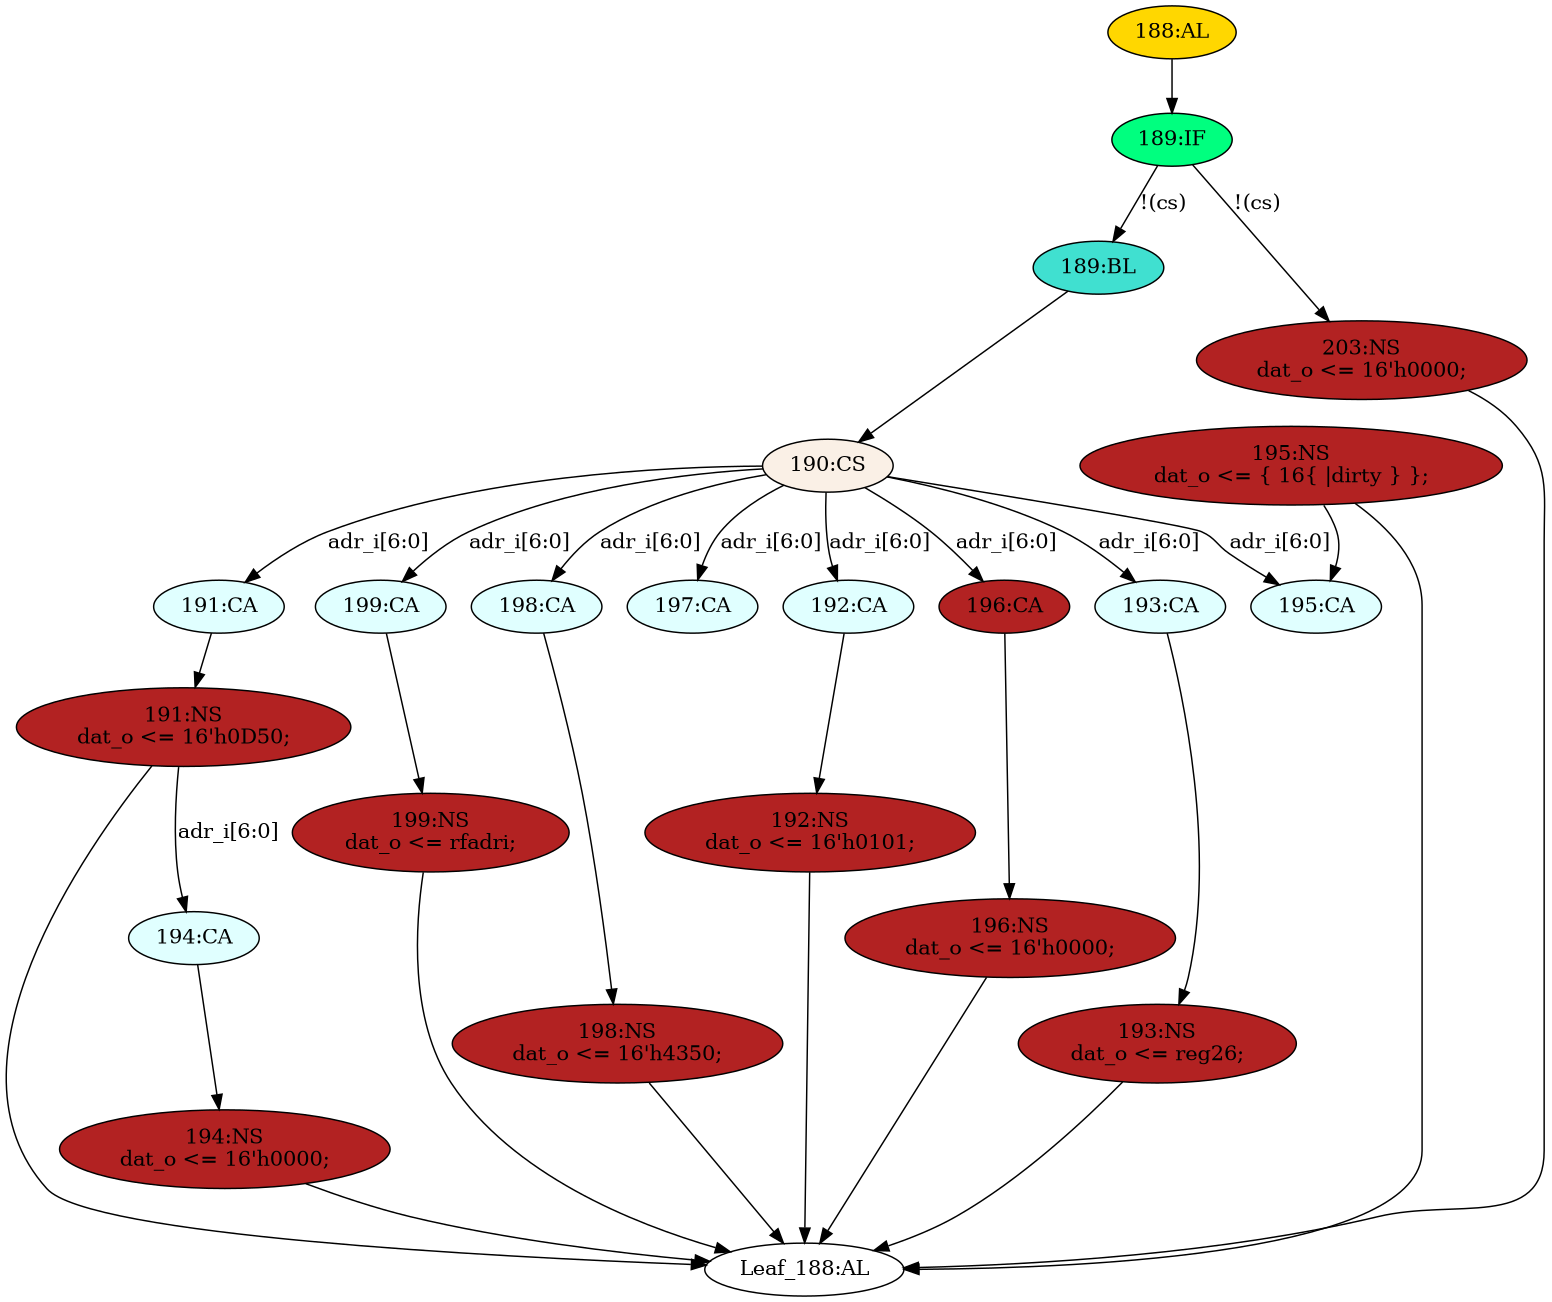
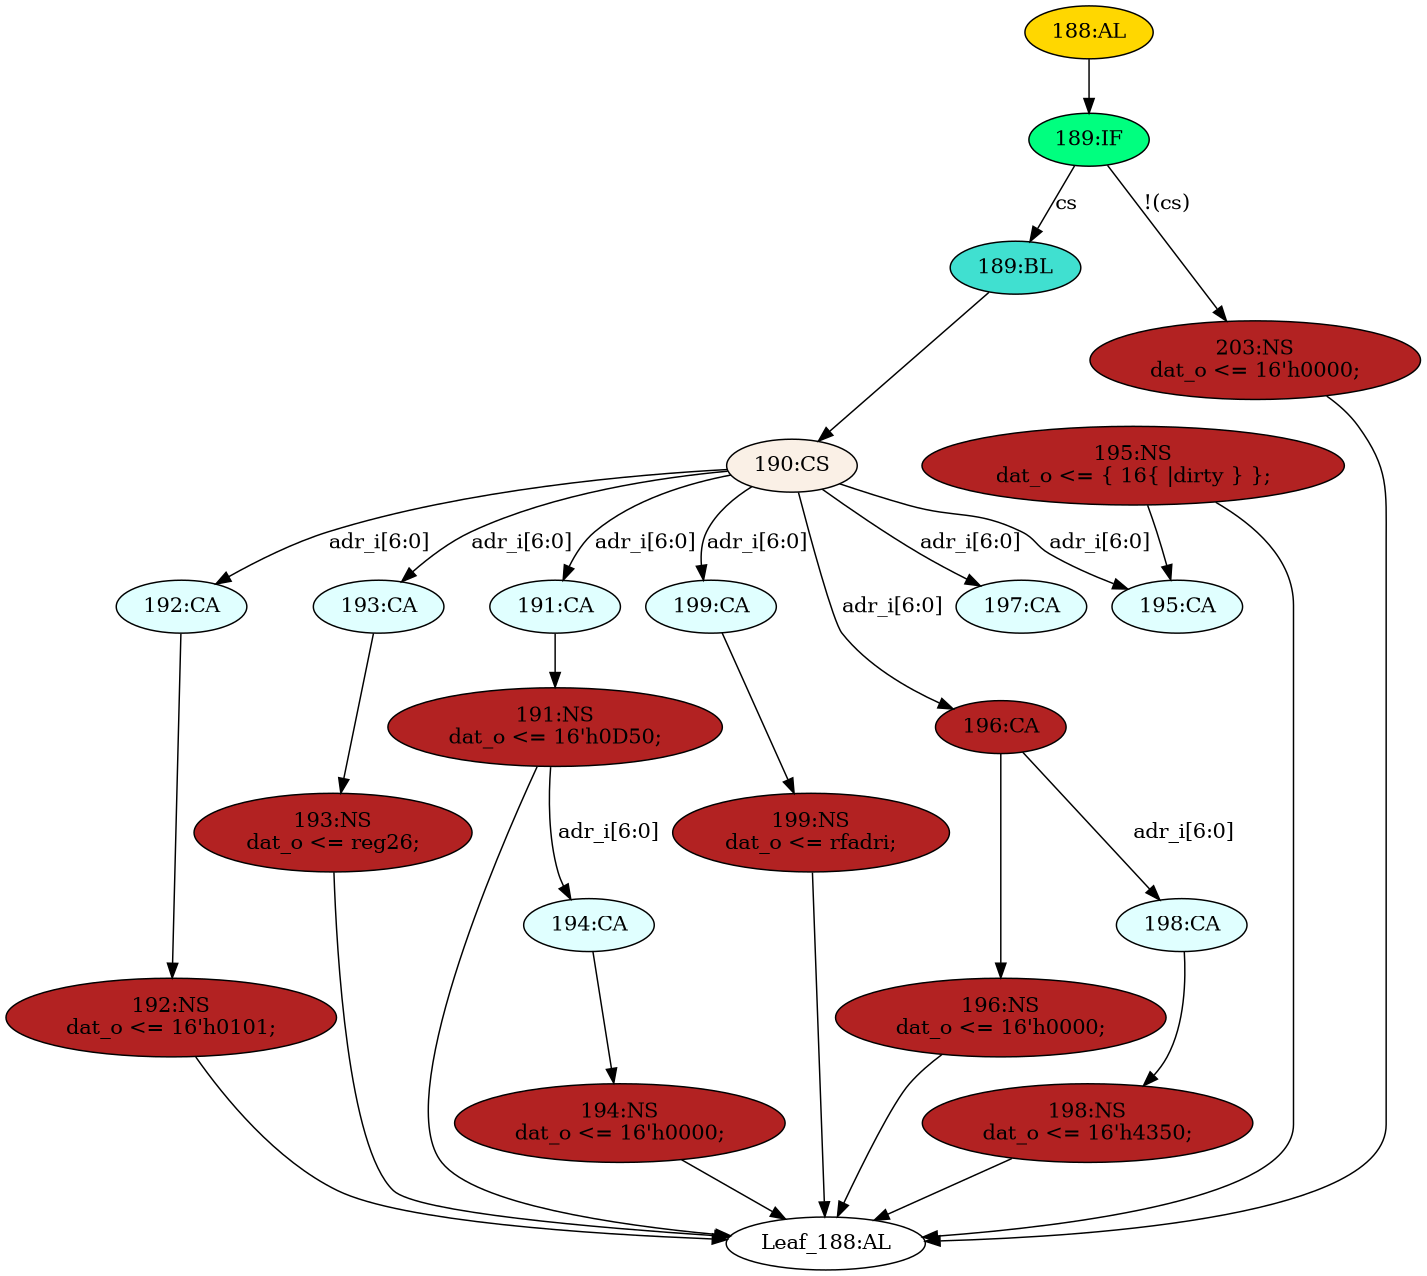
(1163, 204) -> (1067, 204)
(655, 504) -> (1086, 821)
